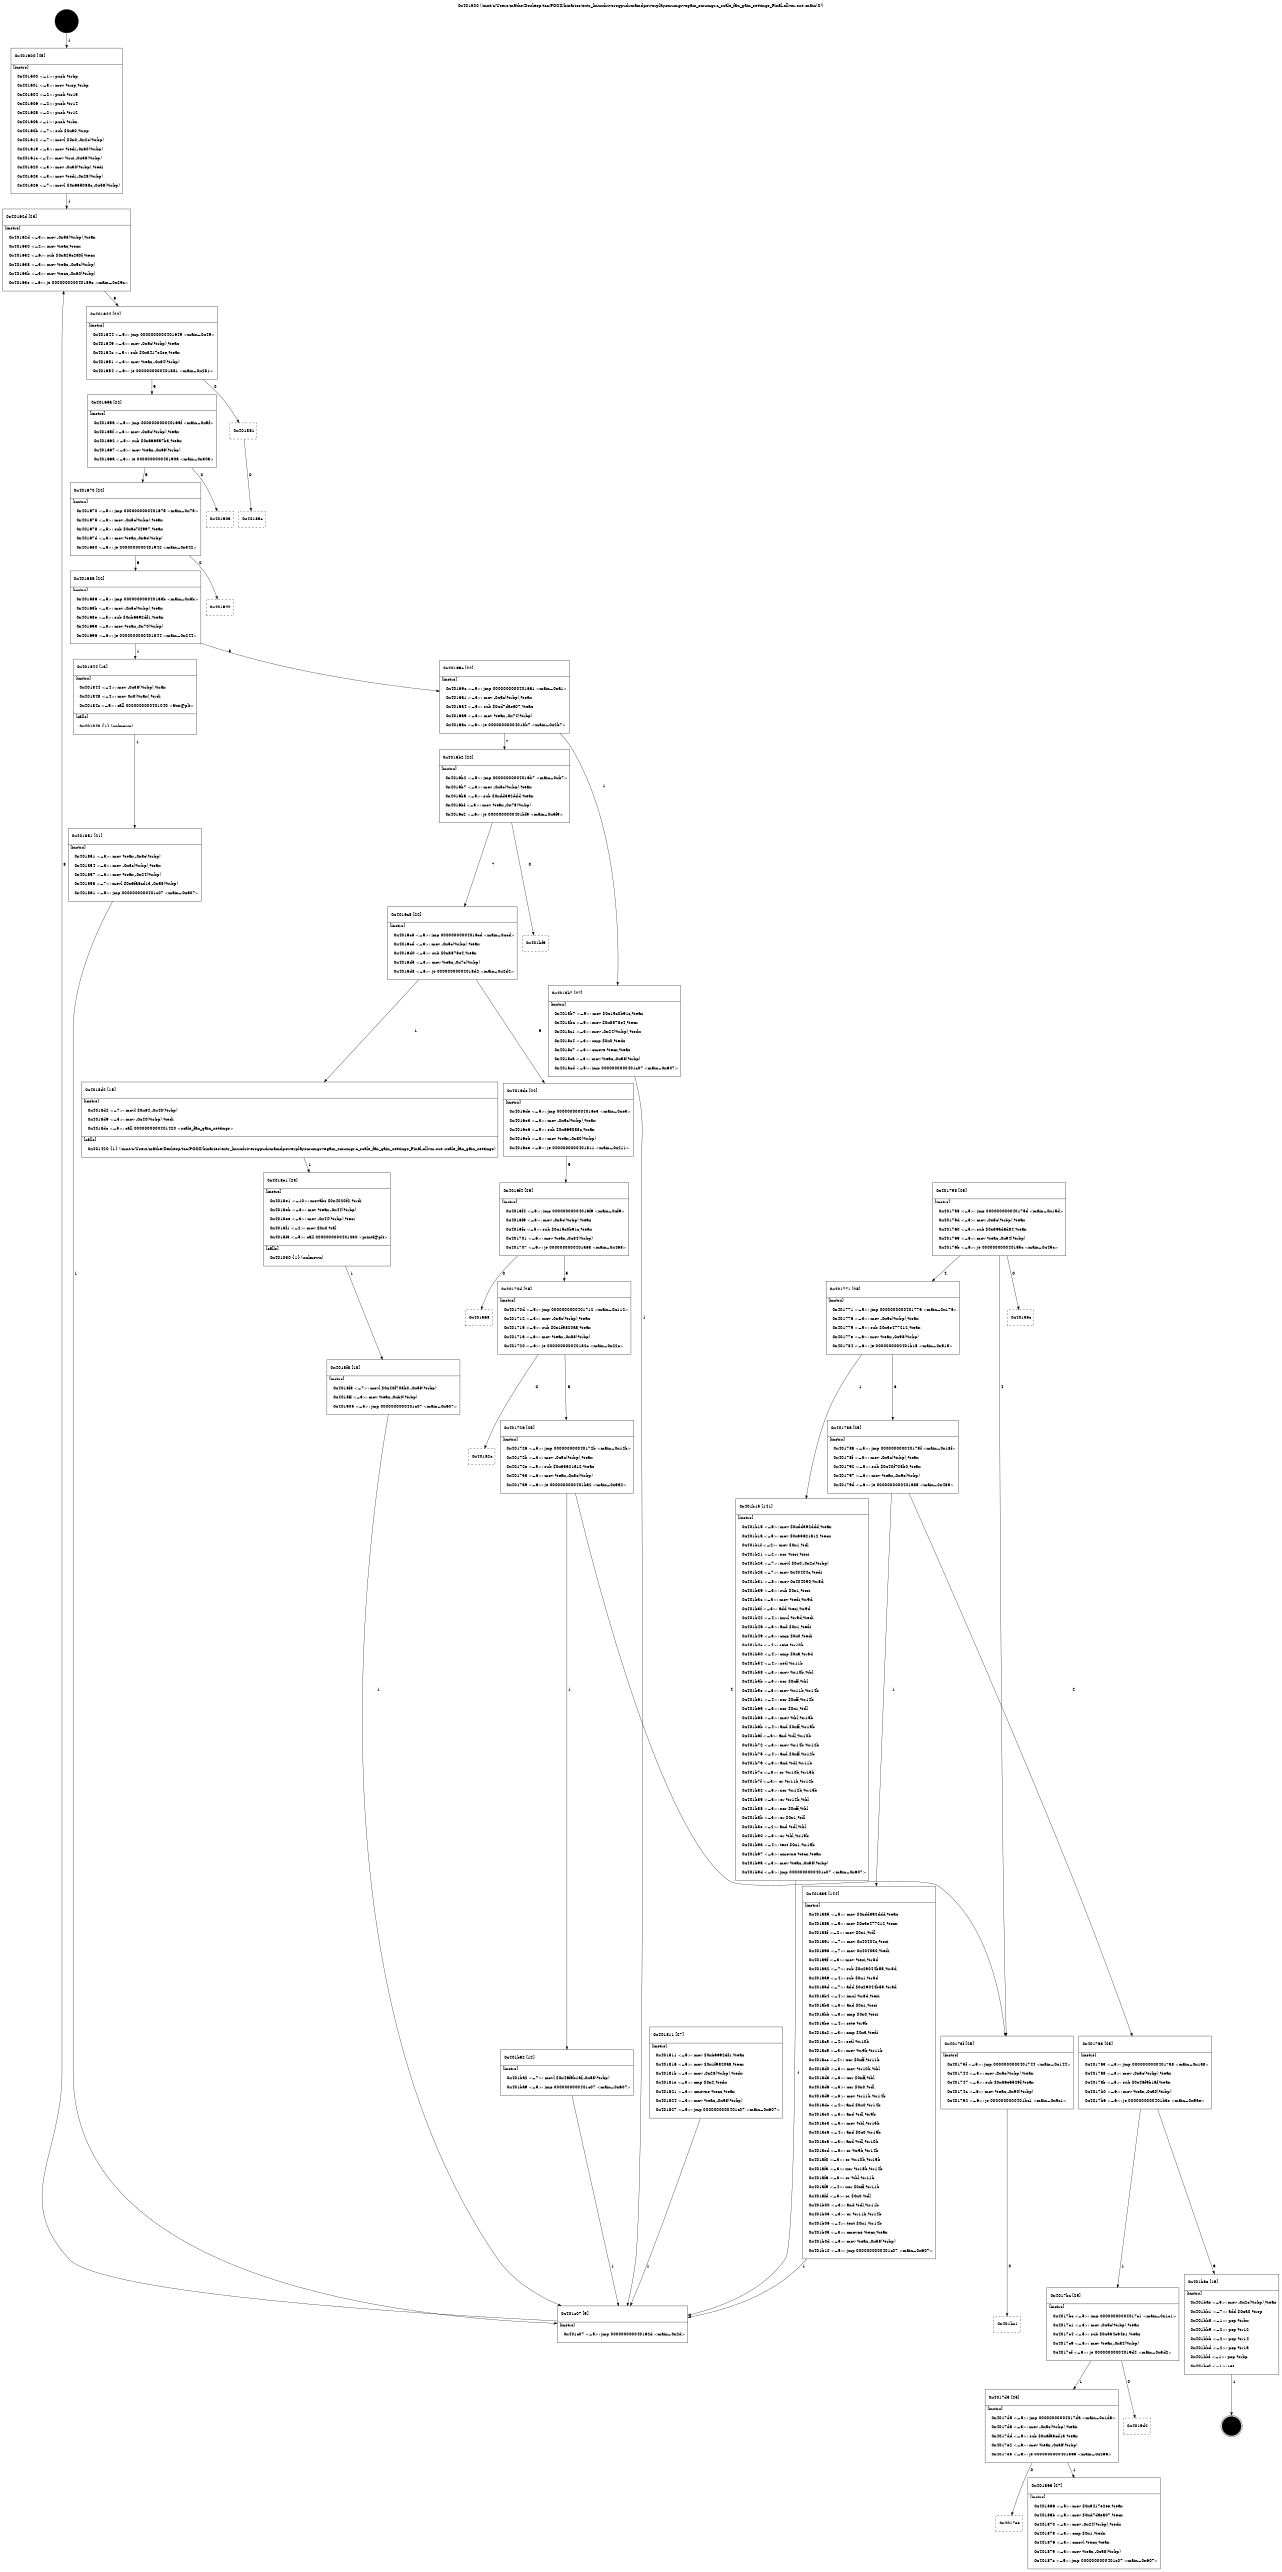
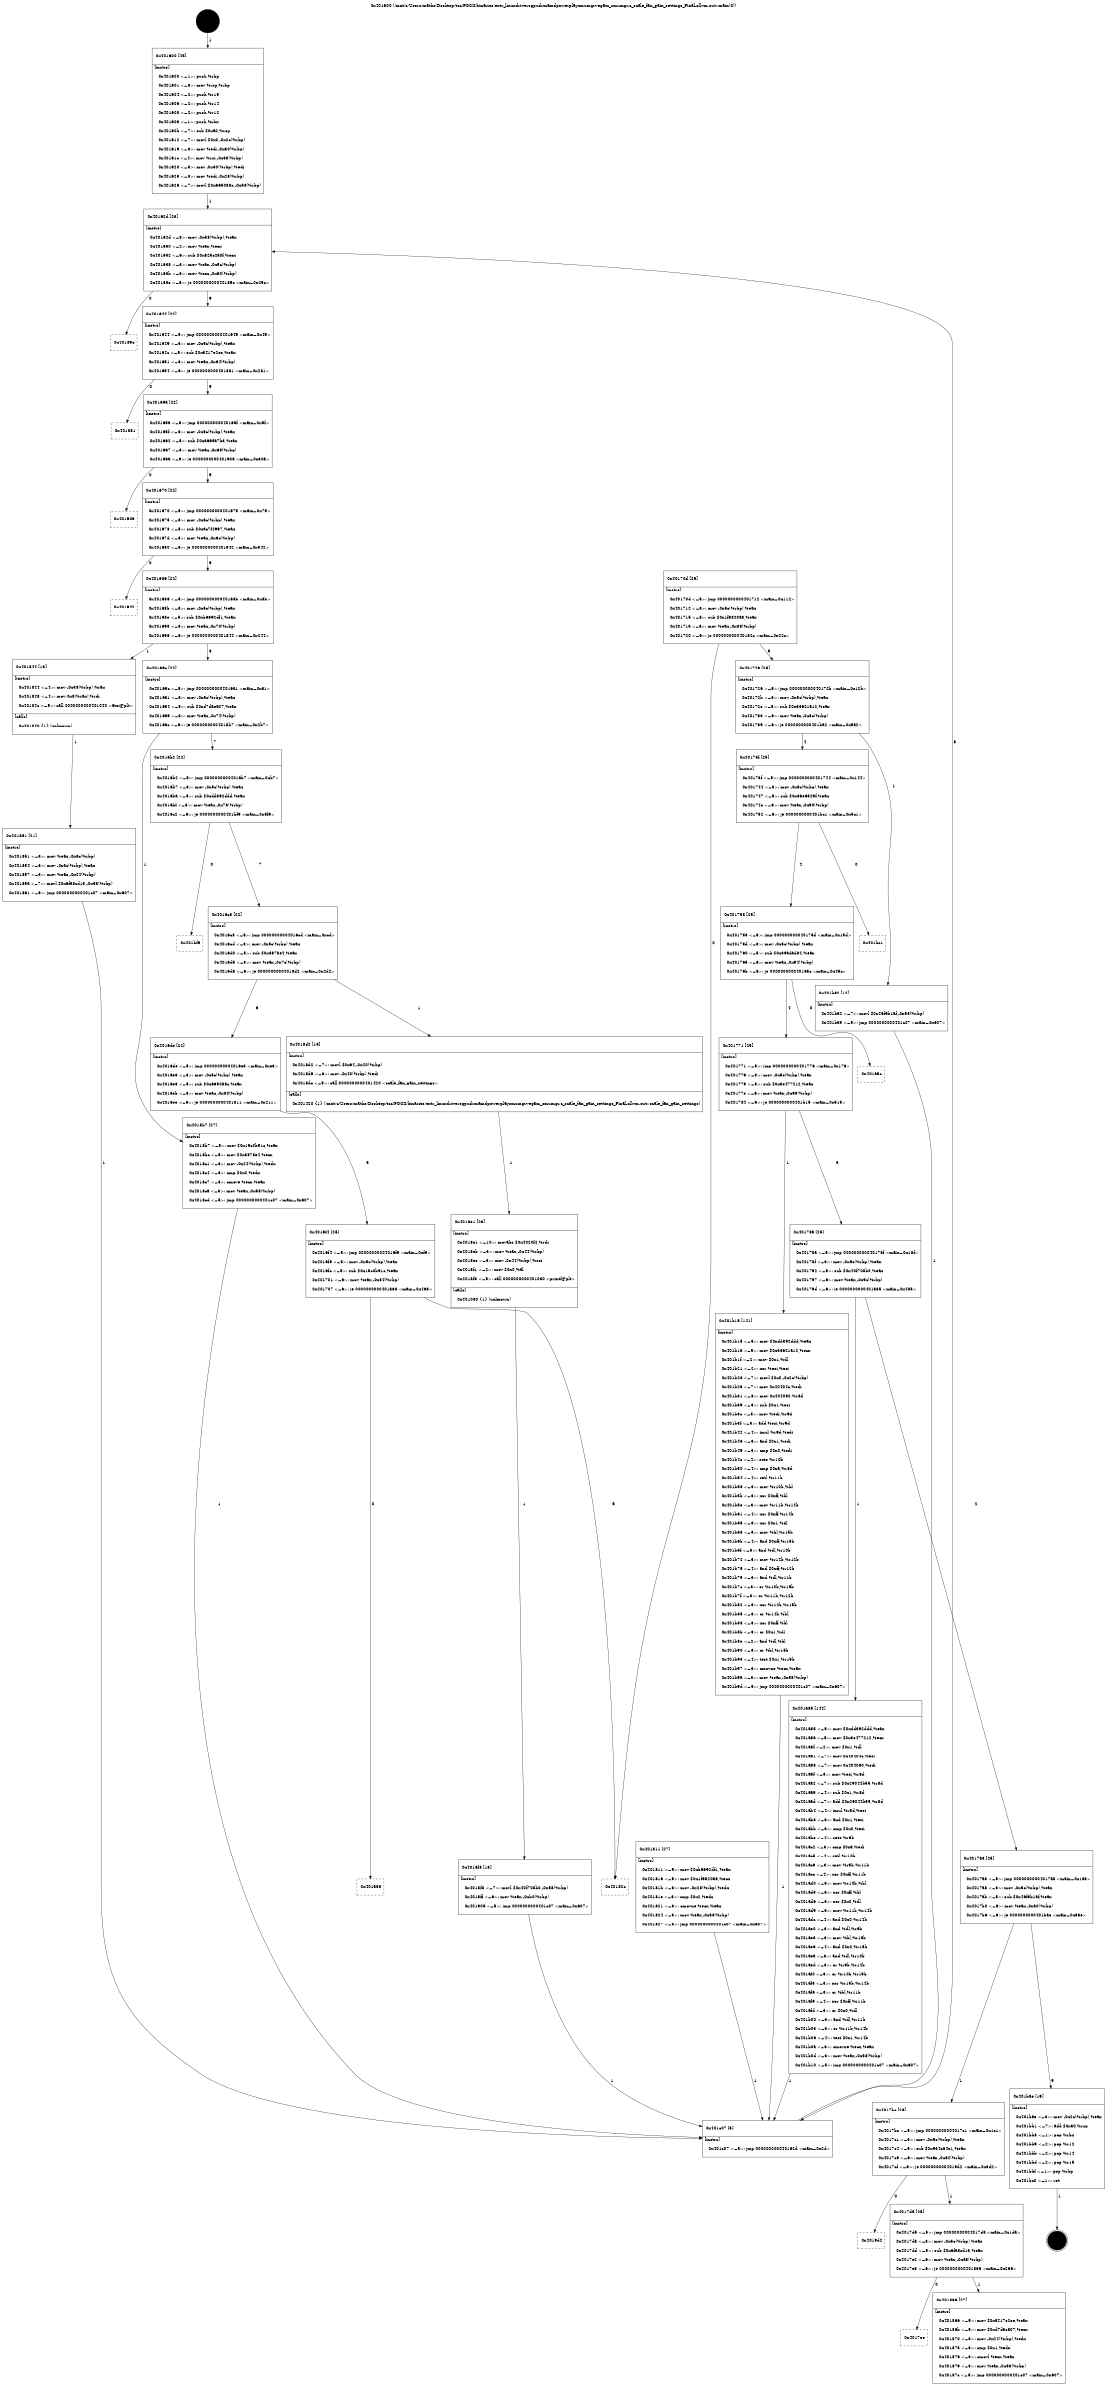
(247, 474) -> (137, 310)
(564, 1267) -> (597, 1535)
(1001, 1644) -> (795, 863)
